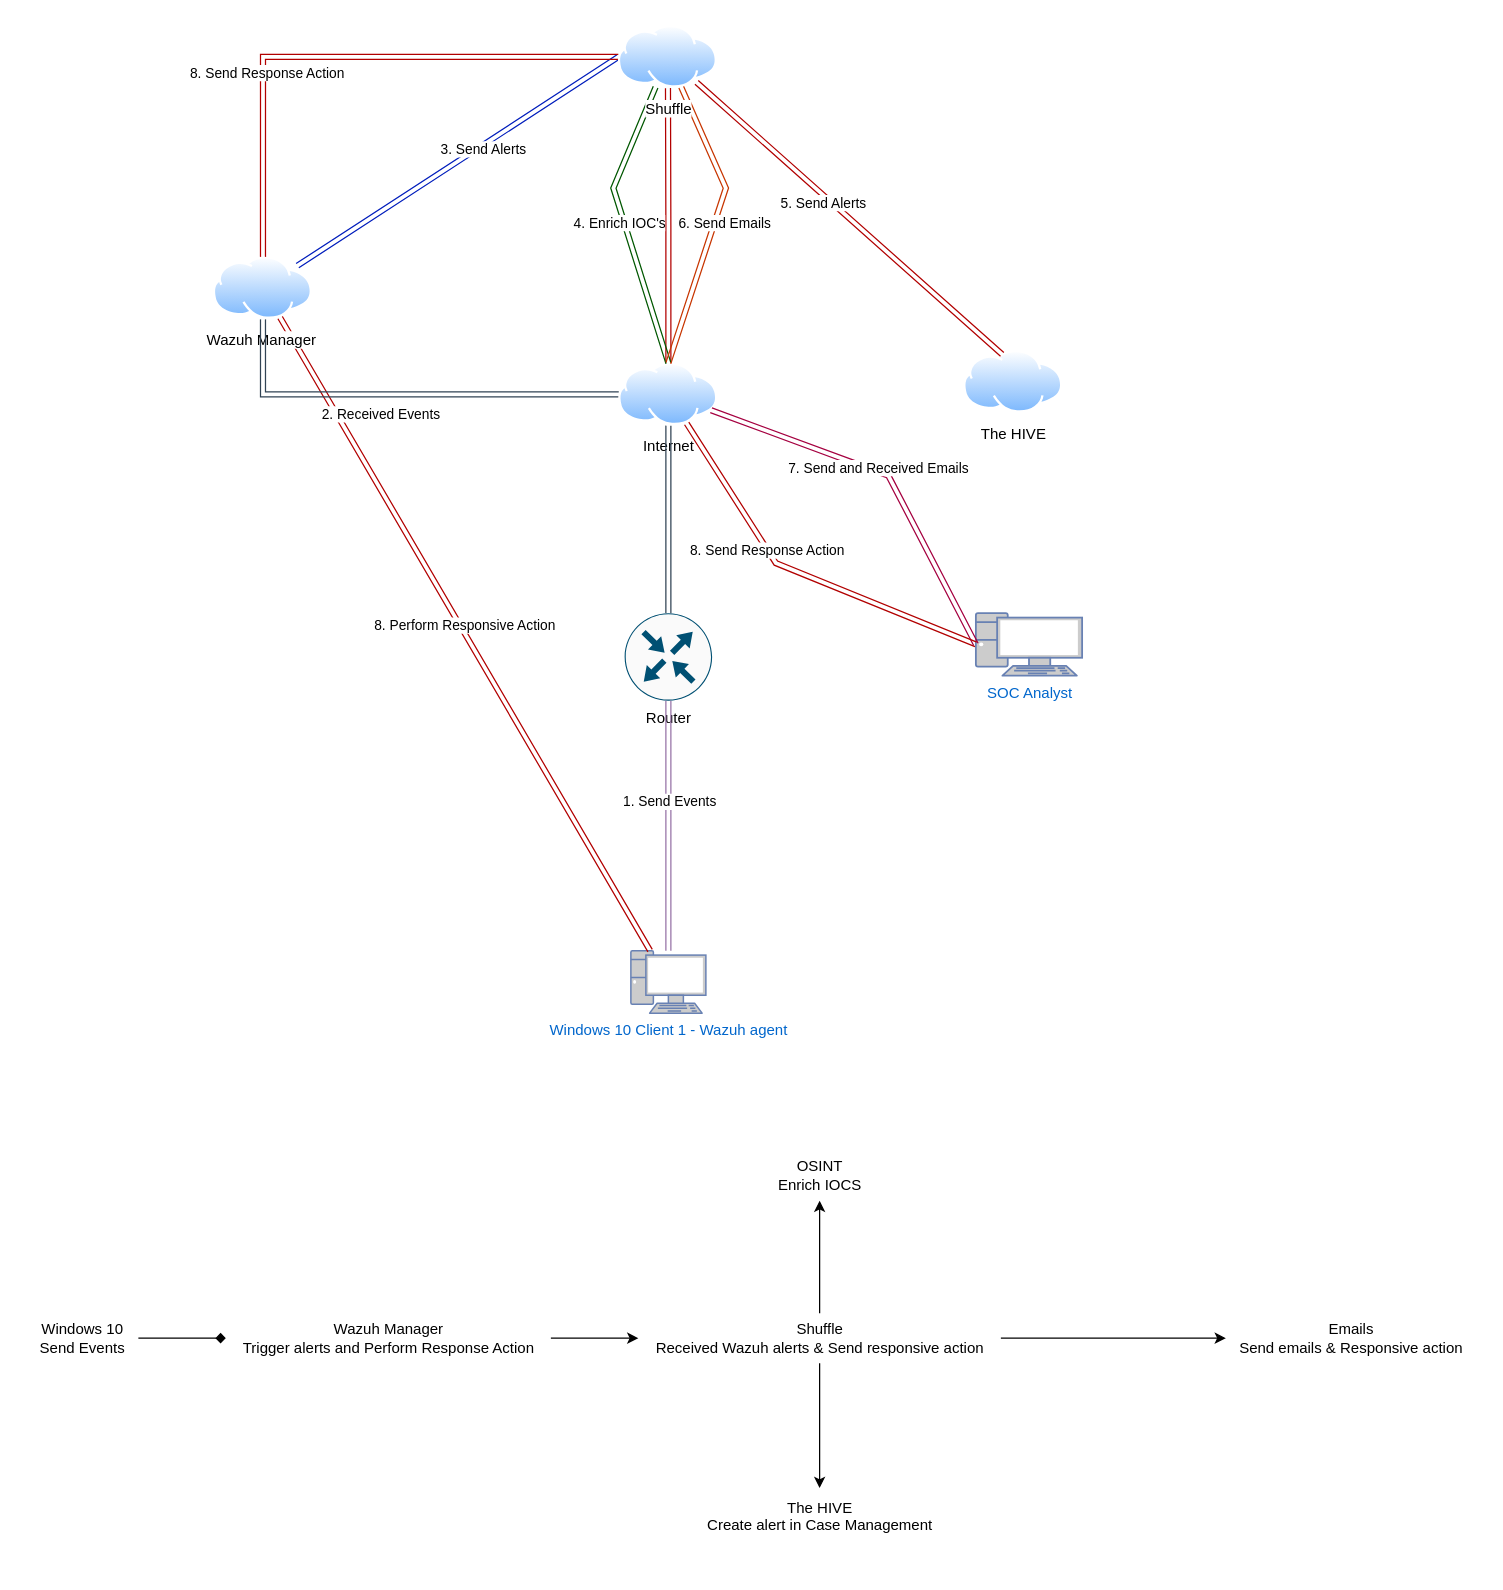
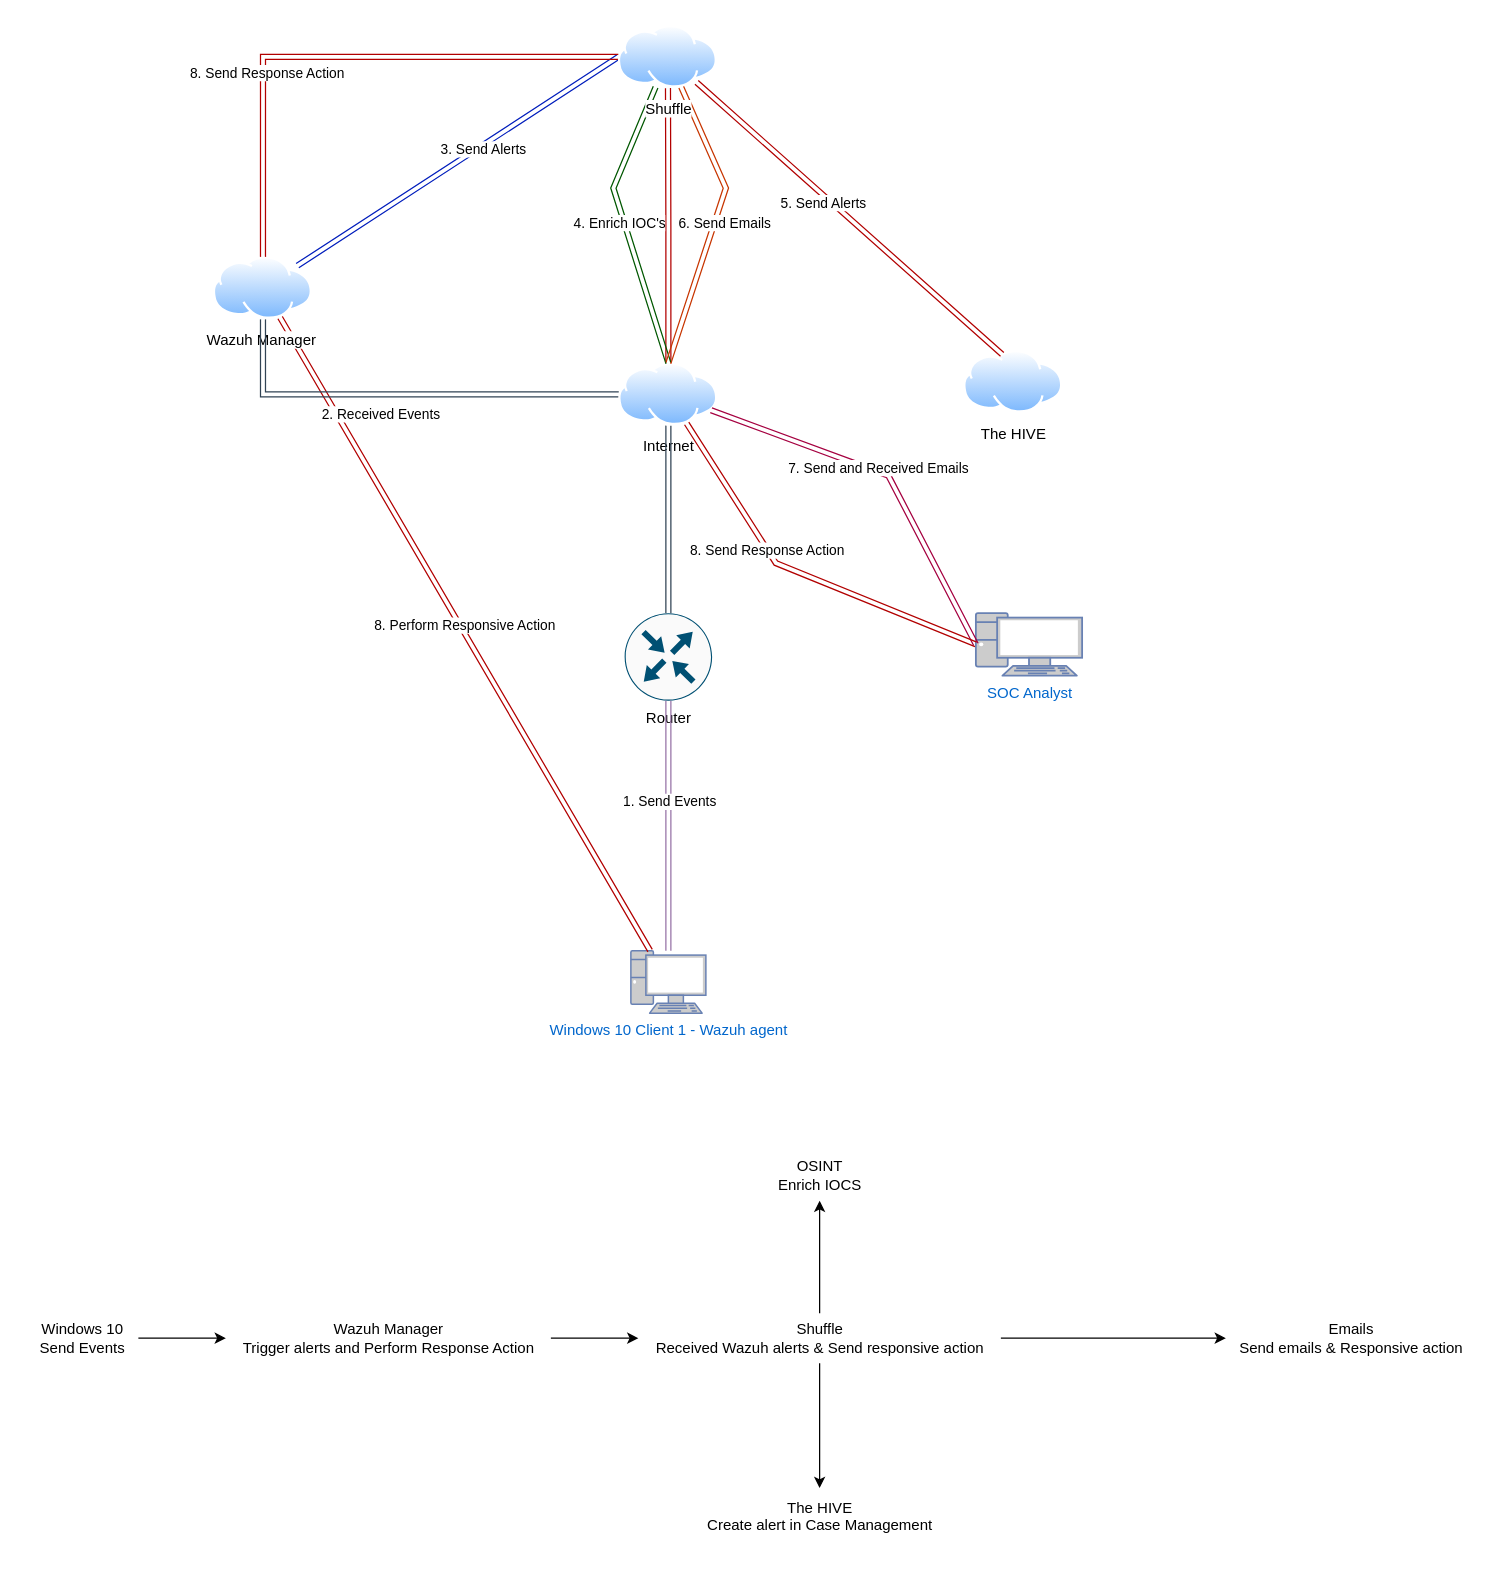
(215, 1338) -> (216, 1338)
